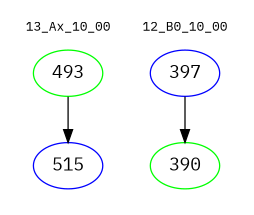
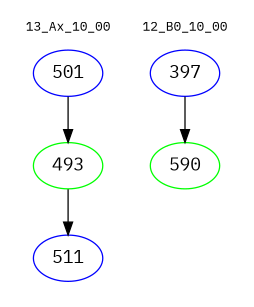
none -> (68, 73)
(68, 166) -> (68, 258)
(185, 166) -> (185, 166)
